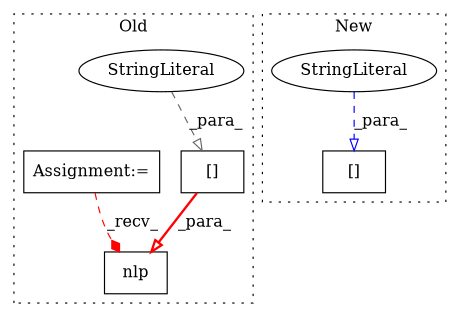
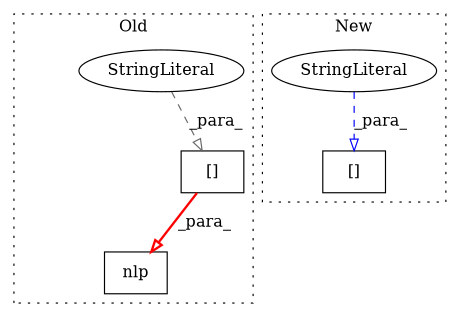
(92, 172) -> none
